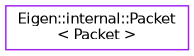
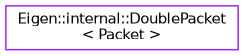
(97, 28) -> (122, 28)
